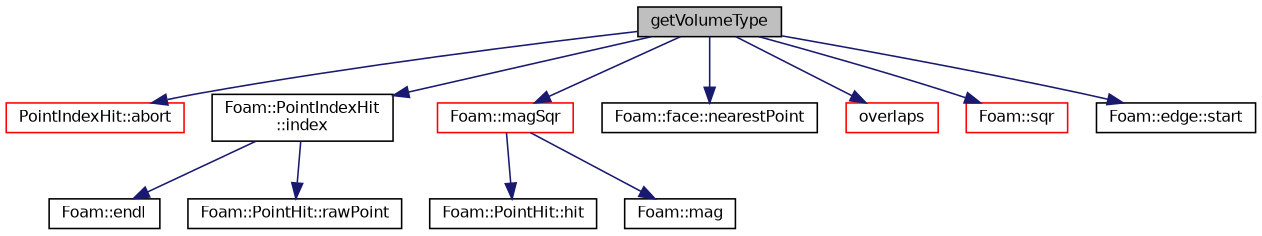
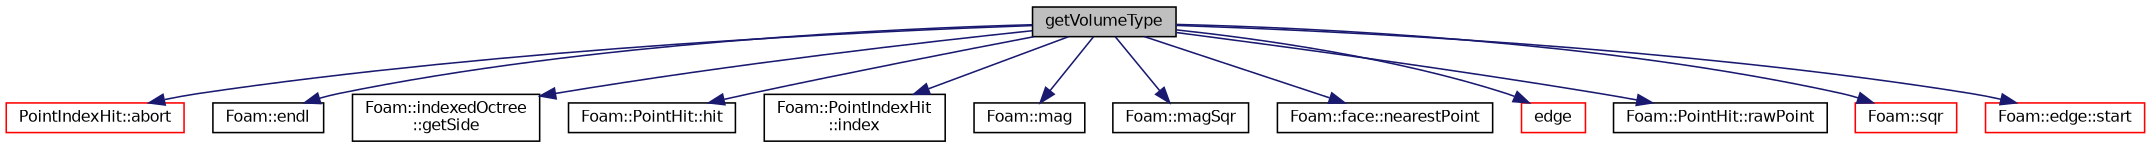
none -> (446, 118)
(505, 118) -> (1181, 118)
(892, 118) -> (1553, 118)
(1176, 118) -> (2065, 118)
(509, 158) -> (879, 67)
(299, 162) -> (1476, 74)
(586, 162) -> (1072, 64)
(202, 167) -> (674, 46)
